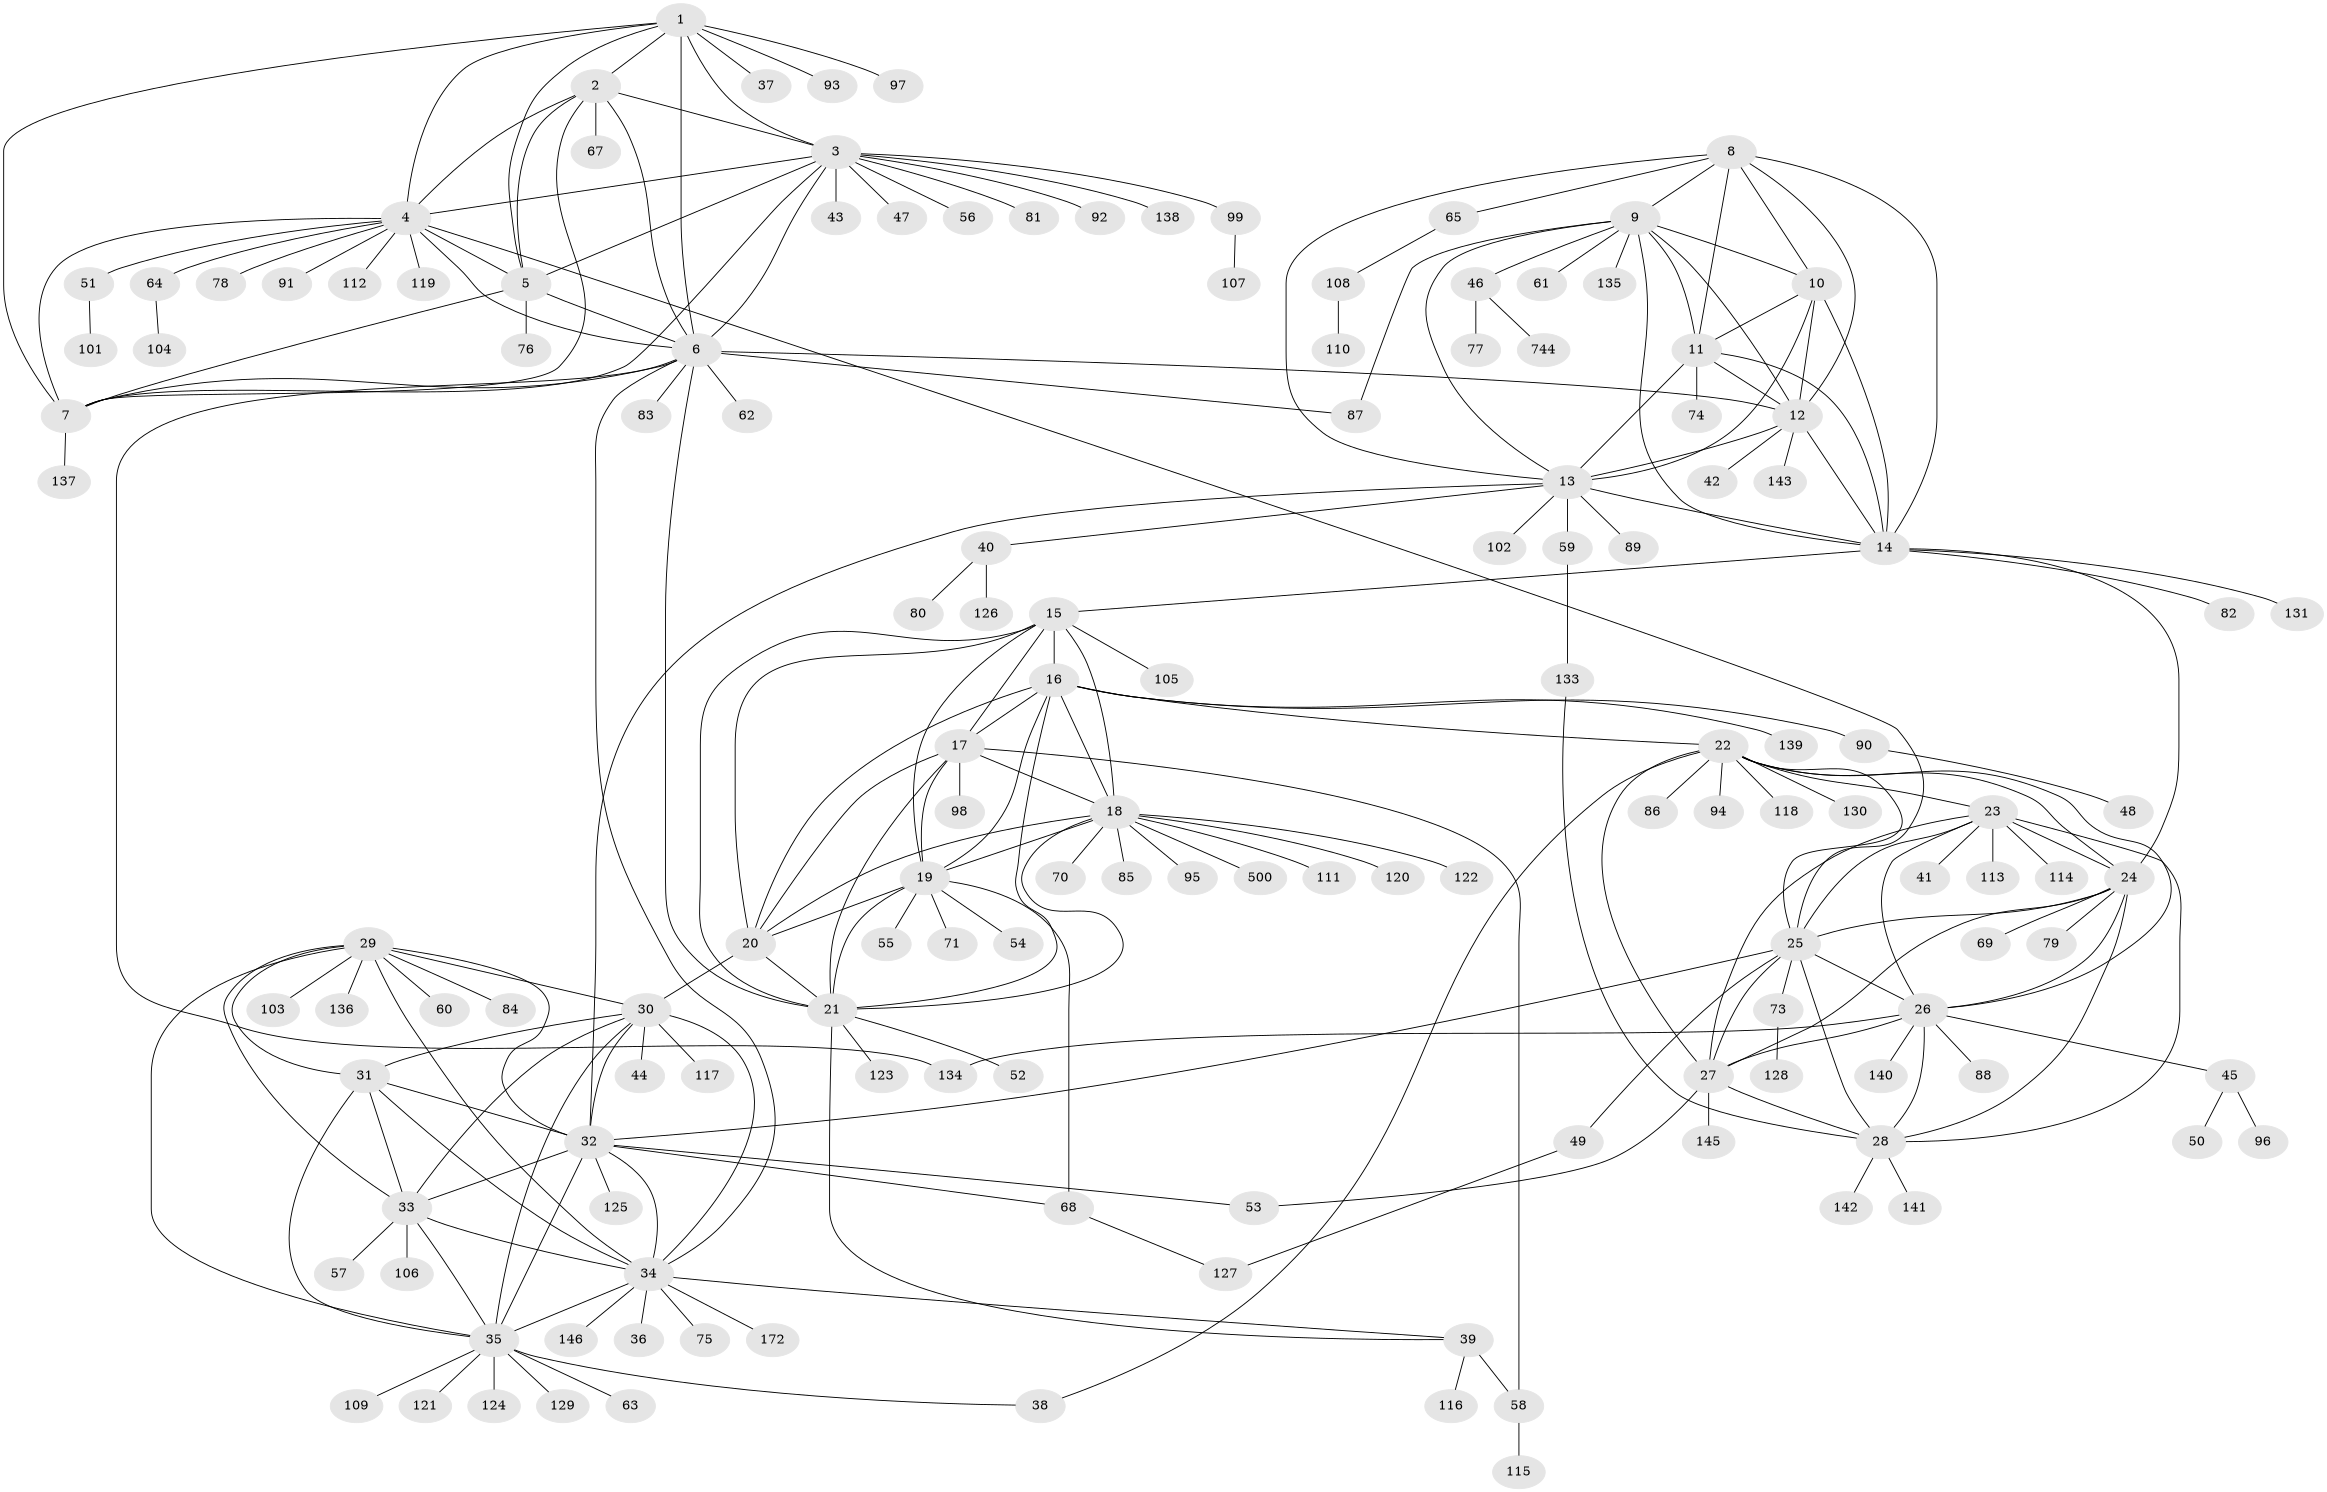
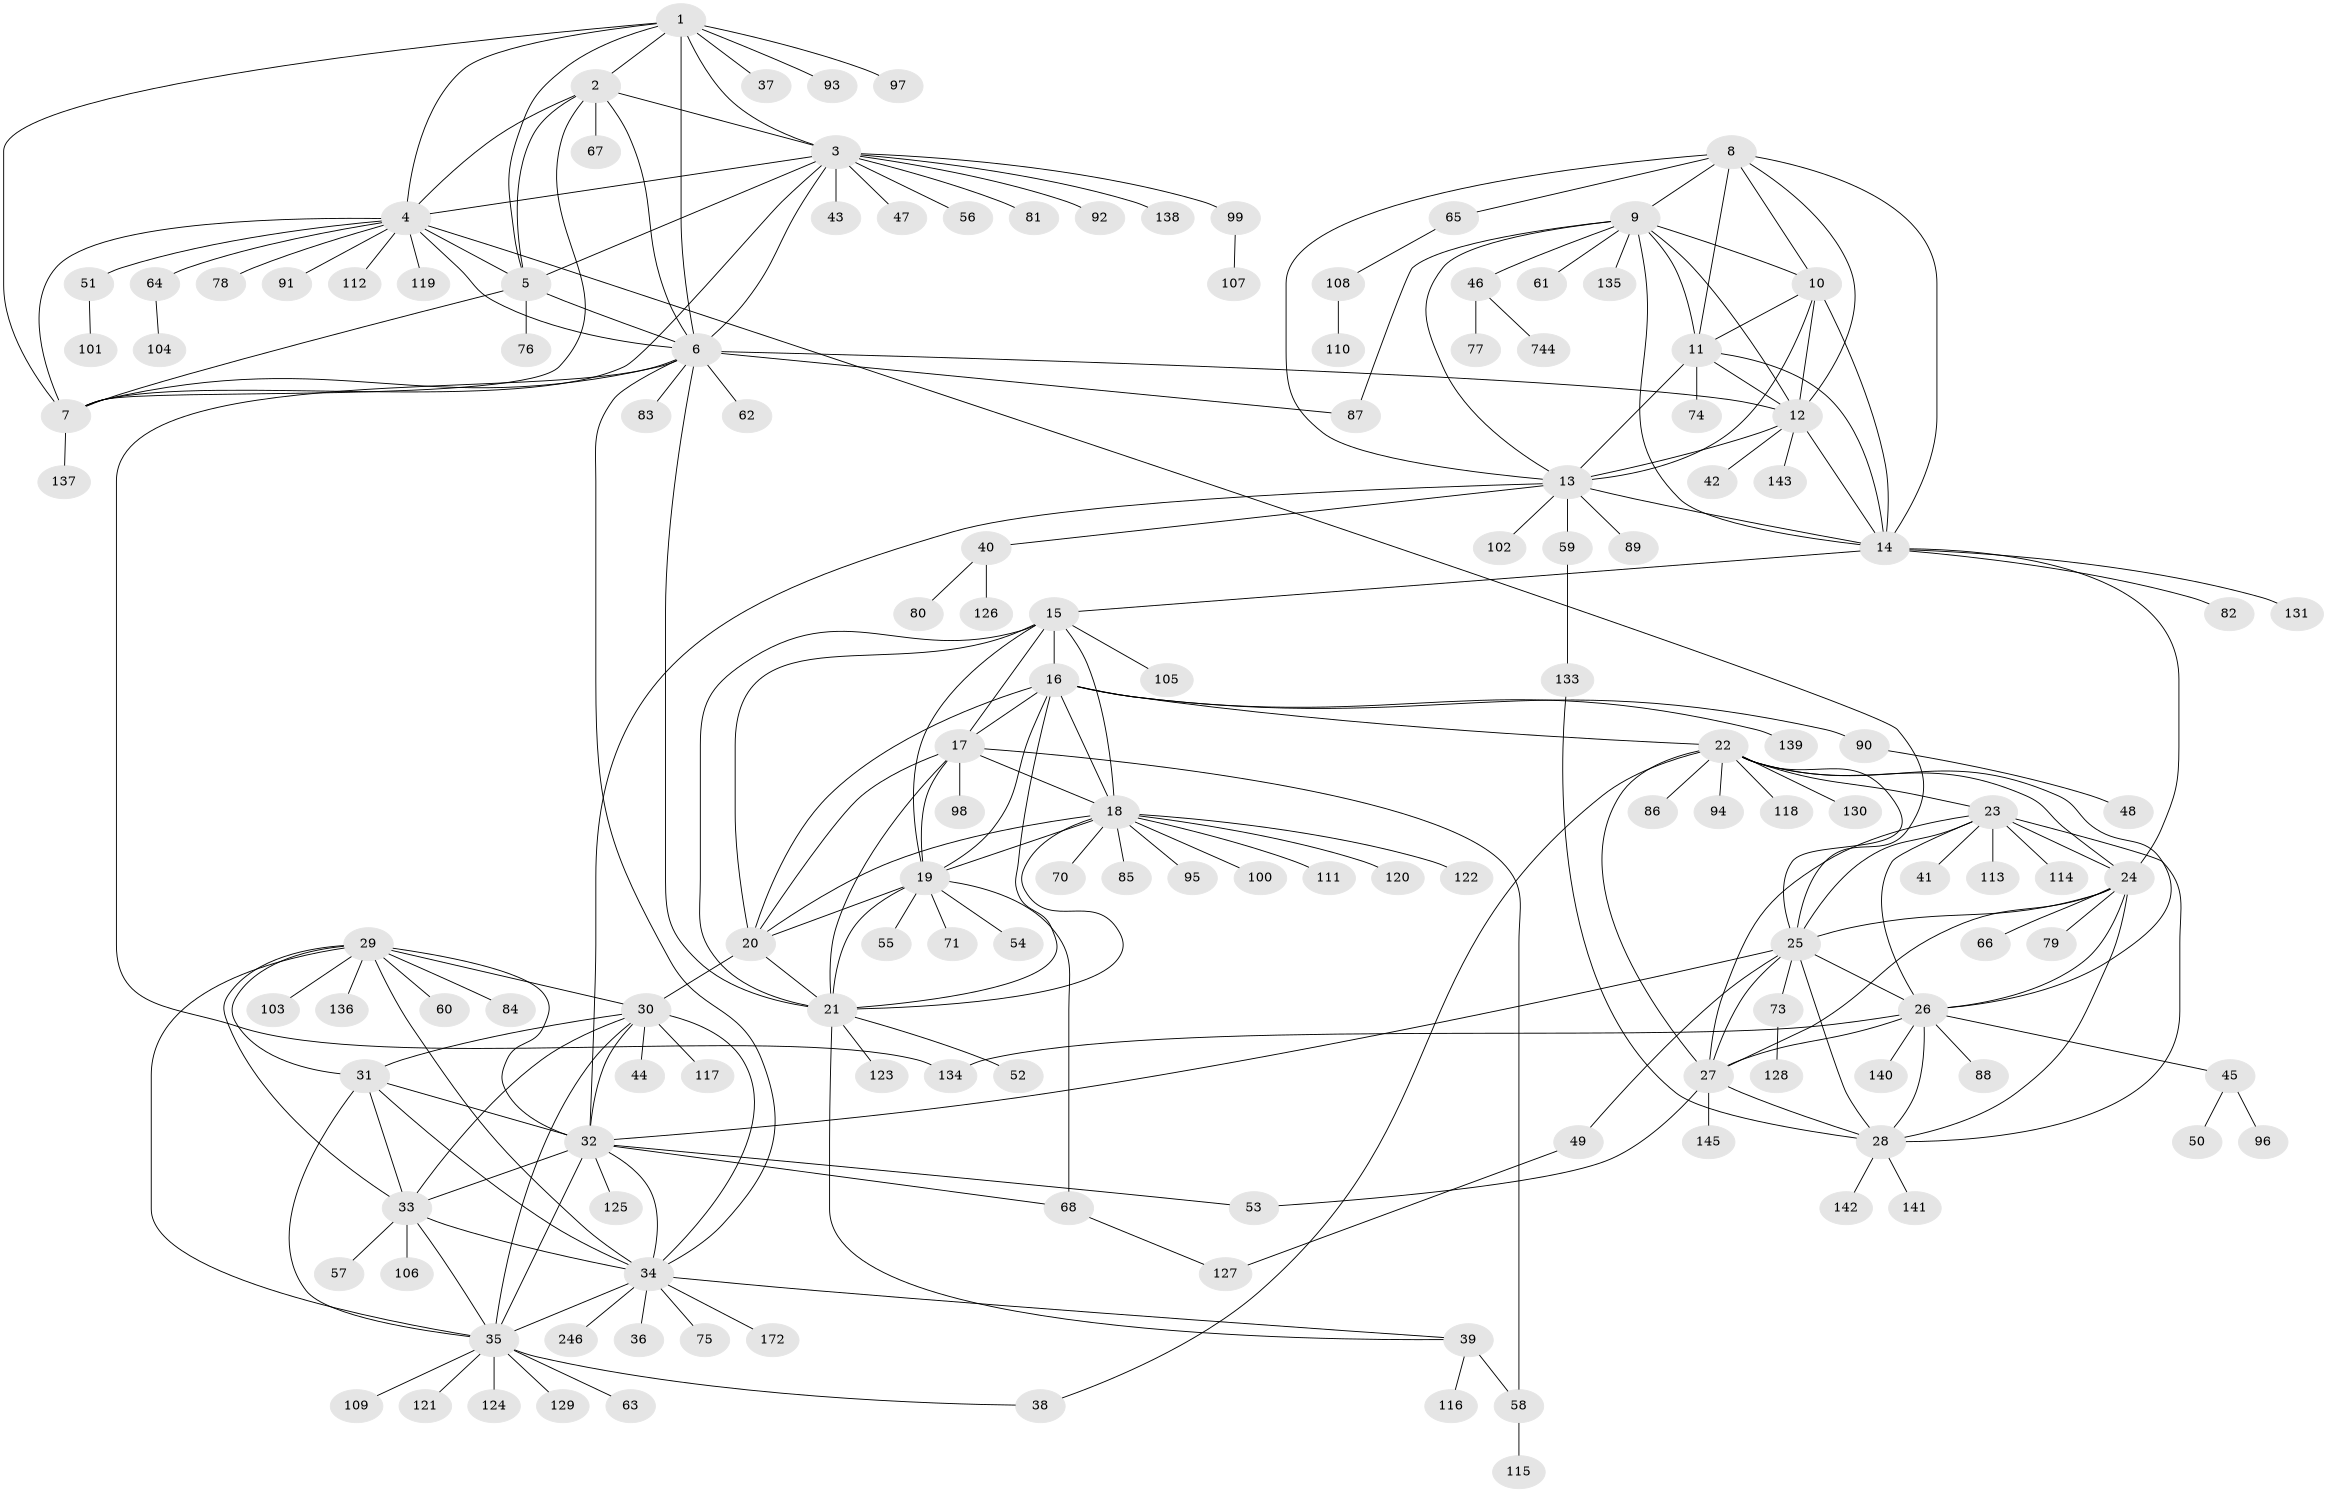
(1260, 878) -> (1260, 878)
(1986, 944) -> (1986, 944)
(571, 1340) -> (571, 1340)
